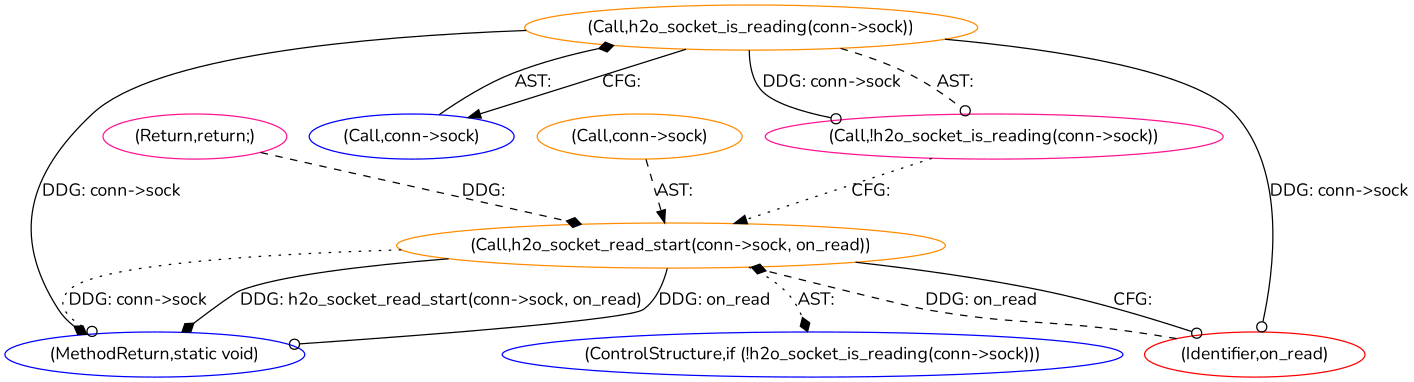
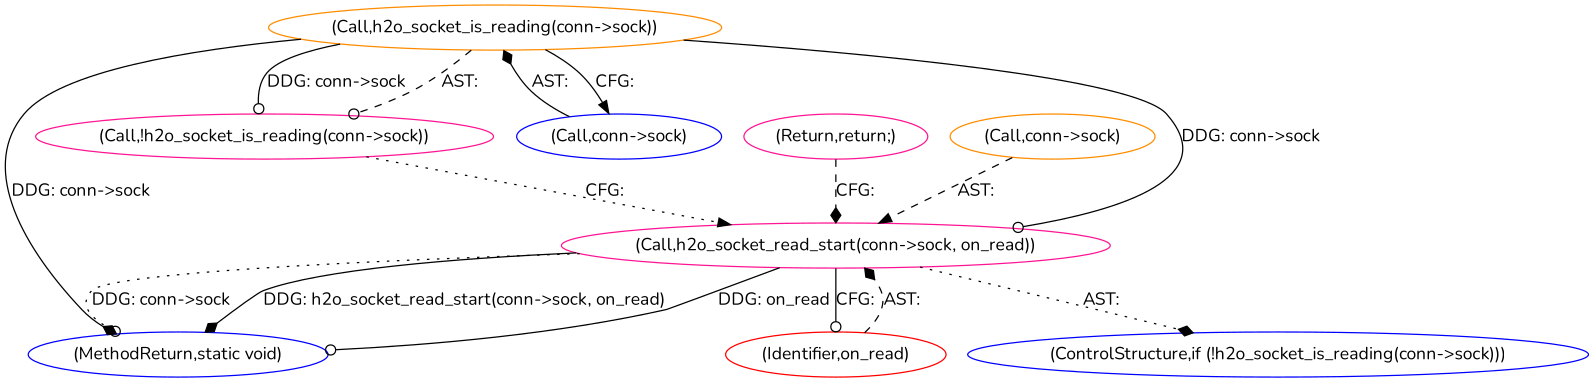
(1199, 90) -> (1040, 77)
(486, 191) -> (858, 191)
(671, 246) -> (836, 246)
(982, 300) -> (905, 300)
